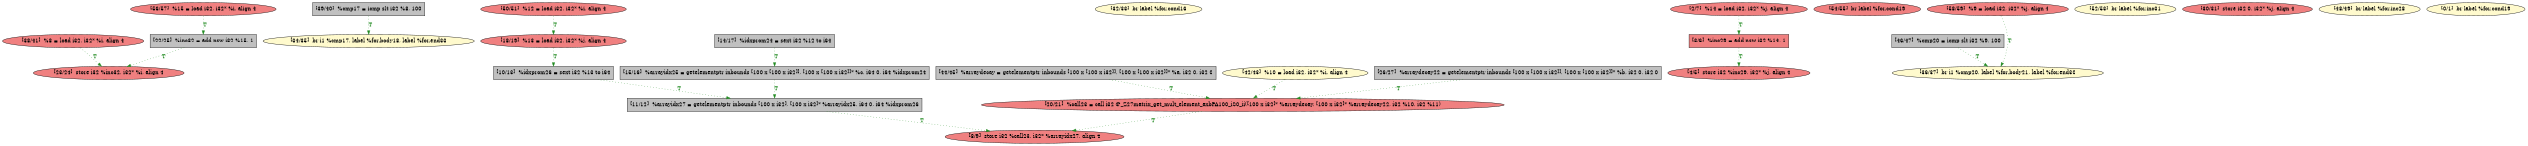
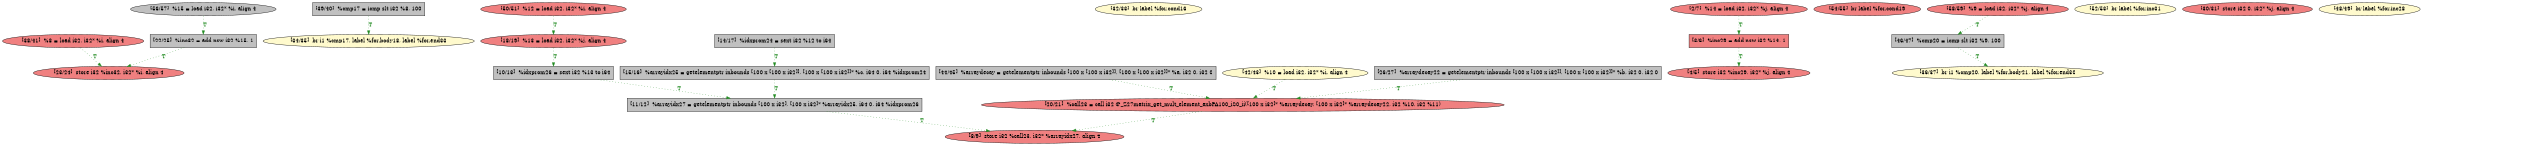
(203, 9) -> (203, 9)
(2476, 9) -> none
(2008, 39) -> (1975, 24)
